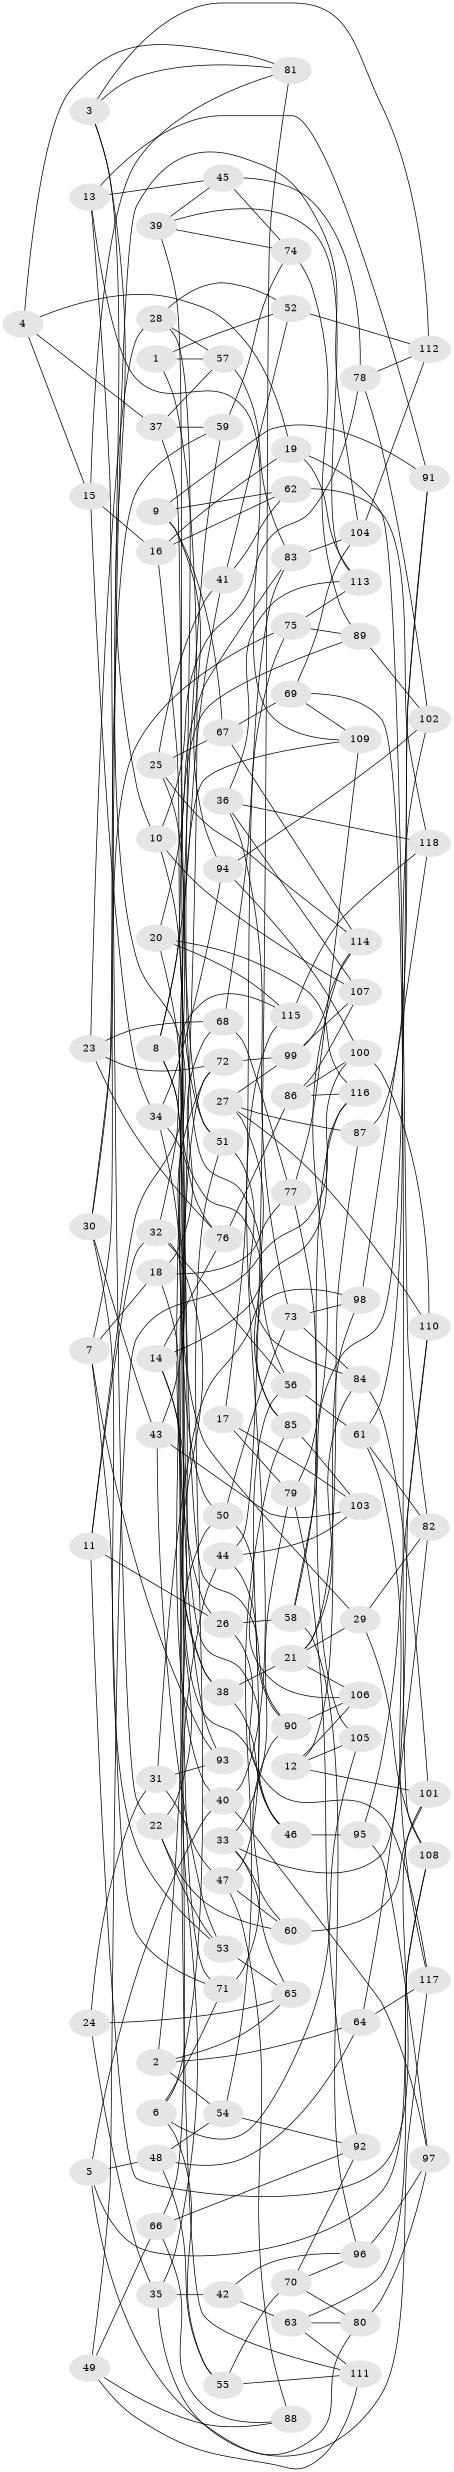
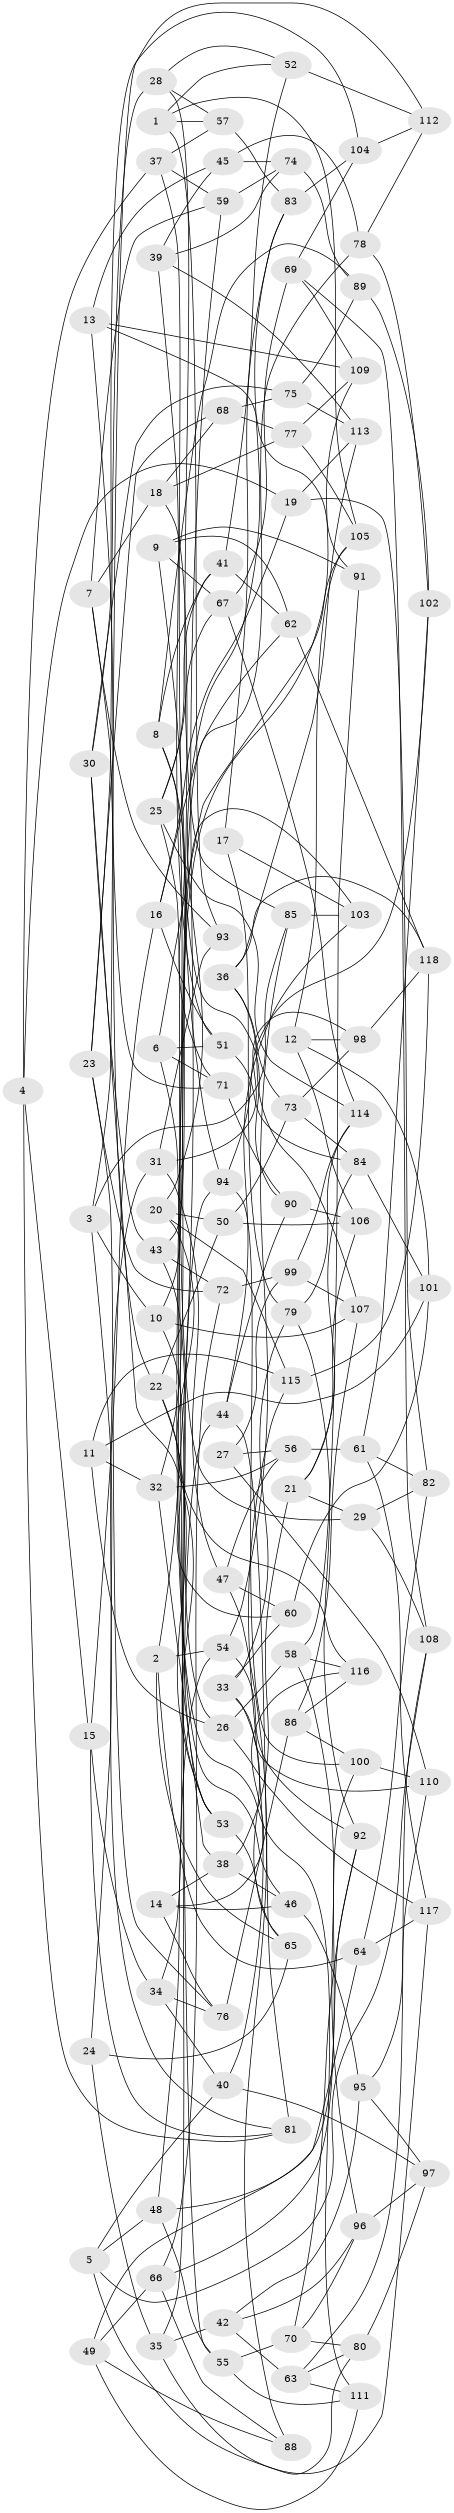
none -> (333, 239)
(360, 1133) -> none
none -> (333, 2221)
